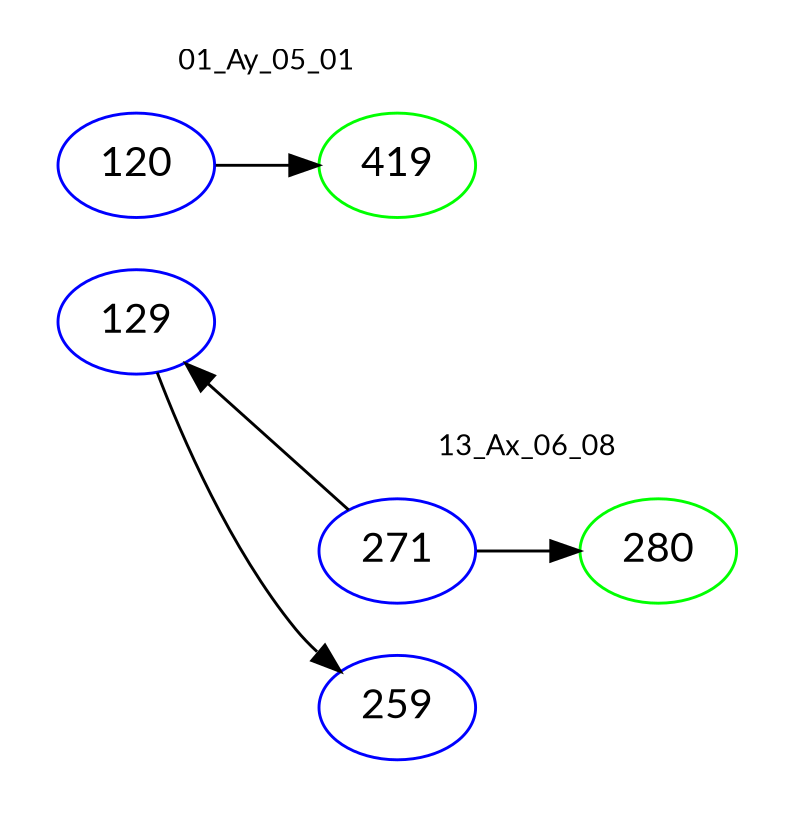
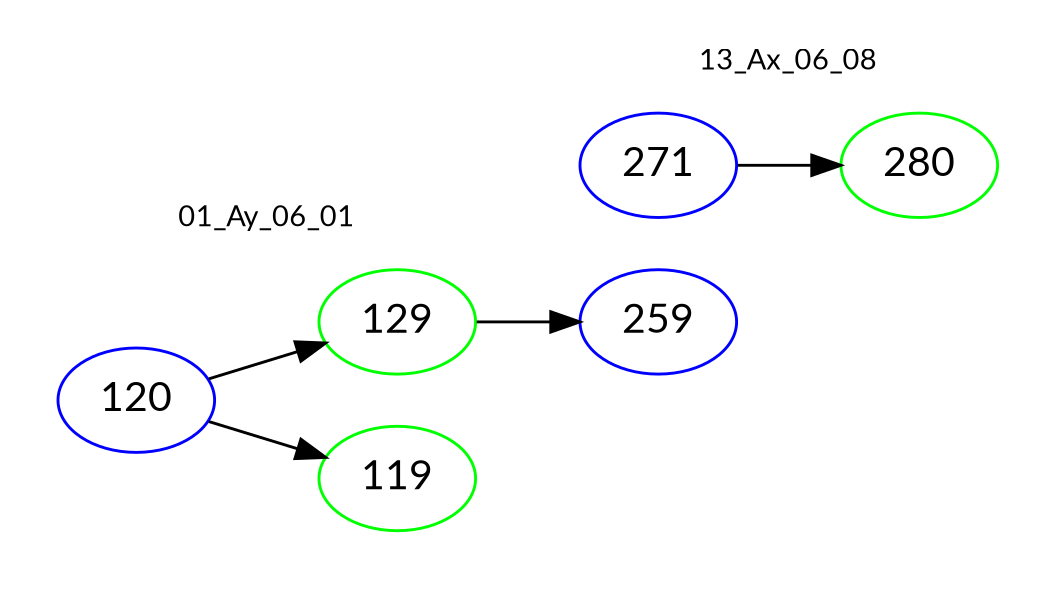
(267, 62) -> (267, 219)
(397, 165) -> (397, 479)
(136, 322) -> (397, 322)
(275, 444) -> (253, 365)
